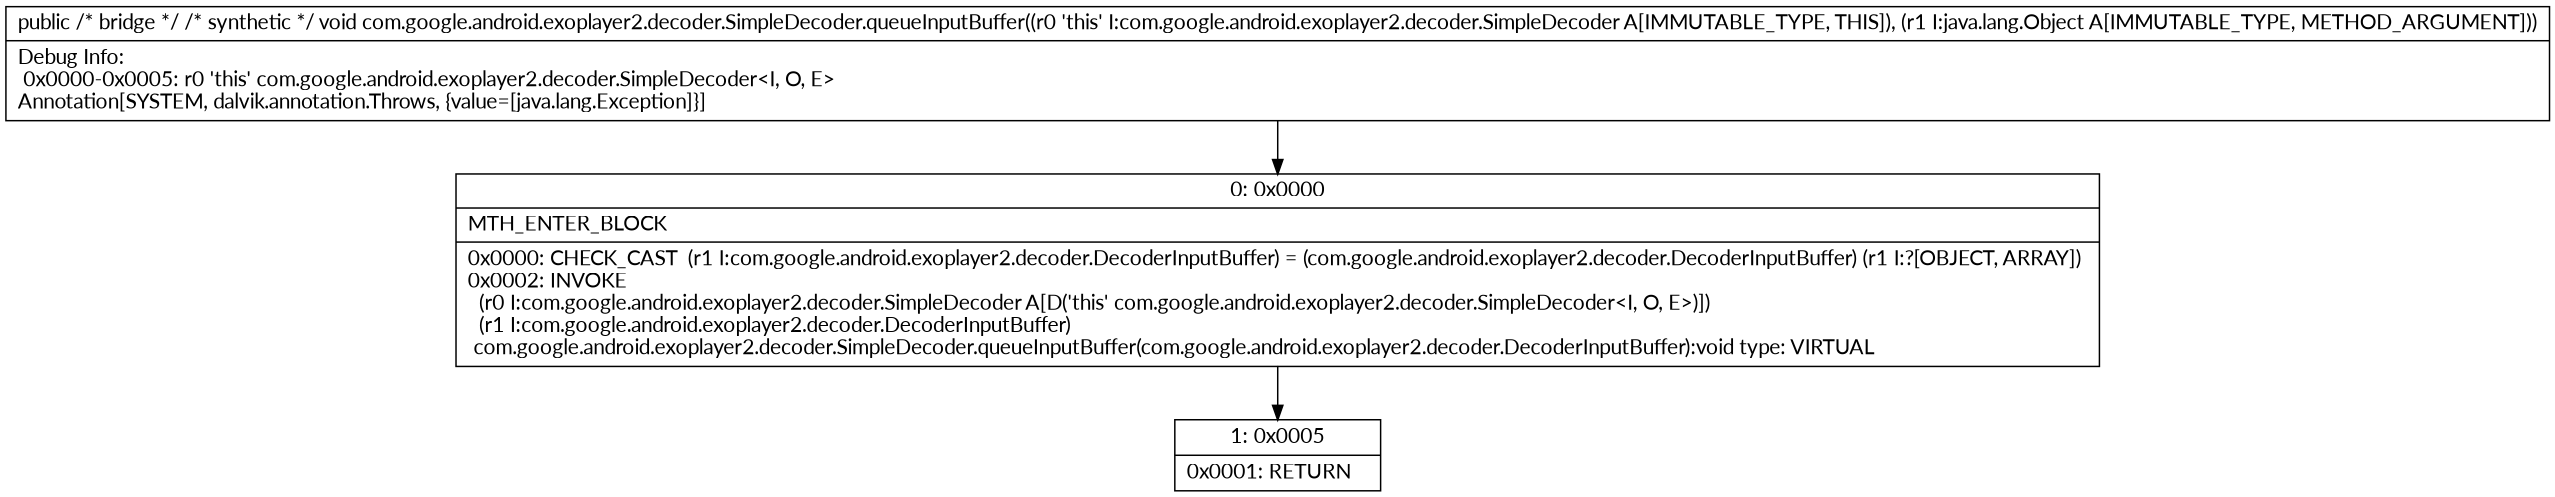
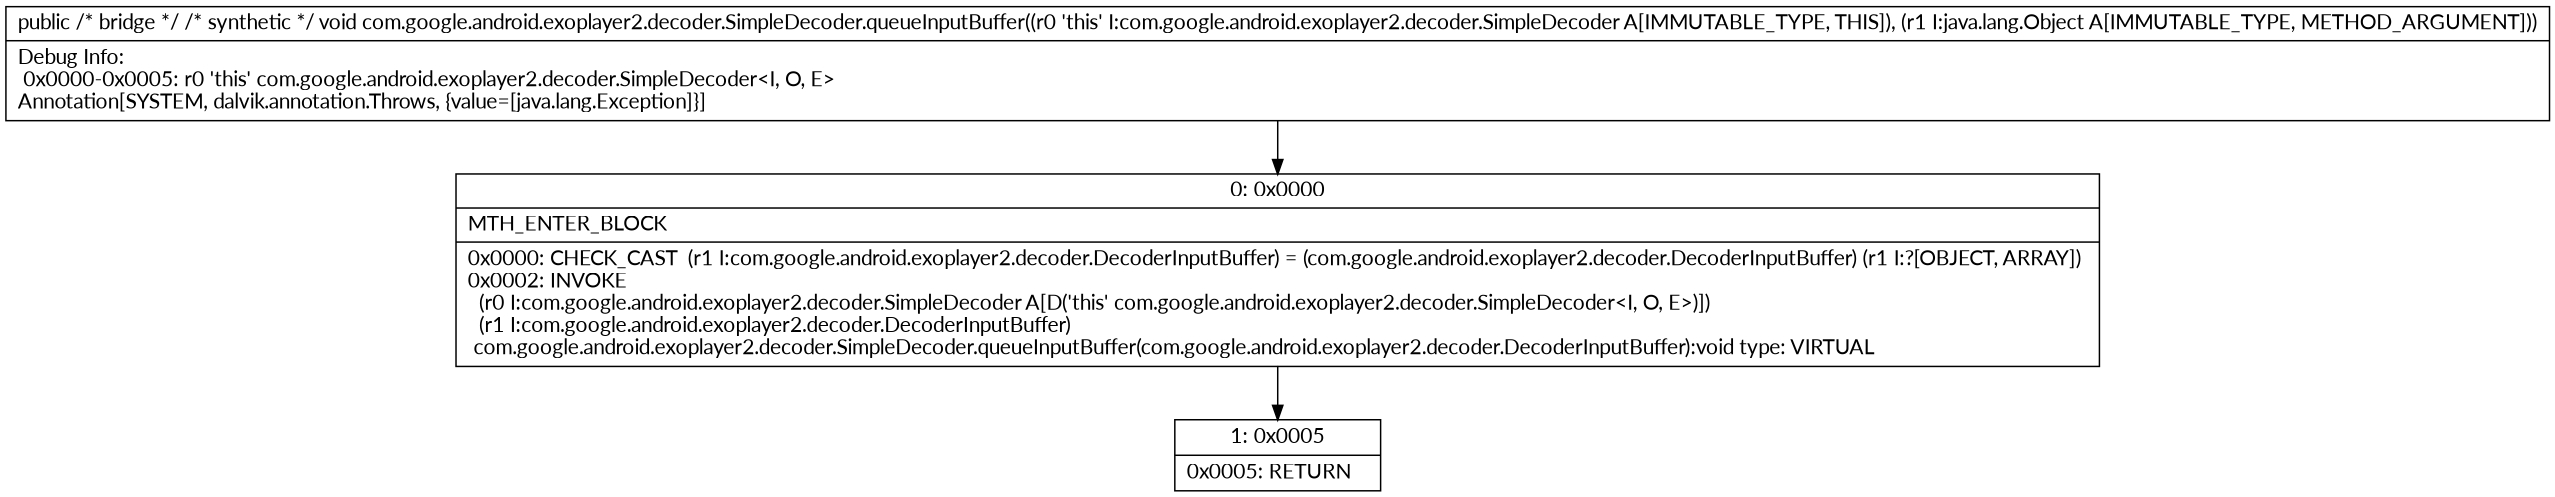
(1278, 472) -> (1278, 472)
